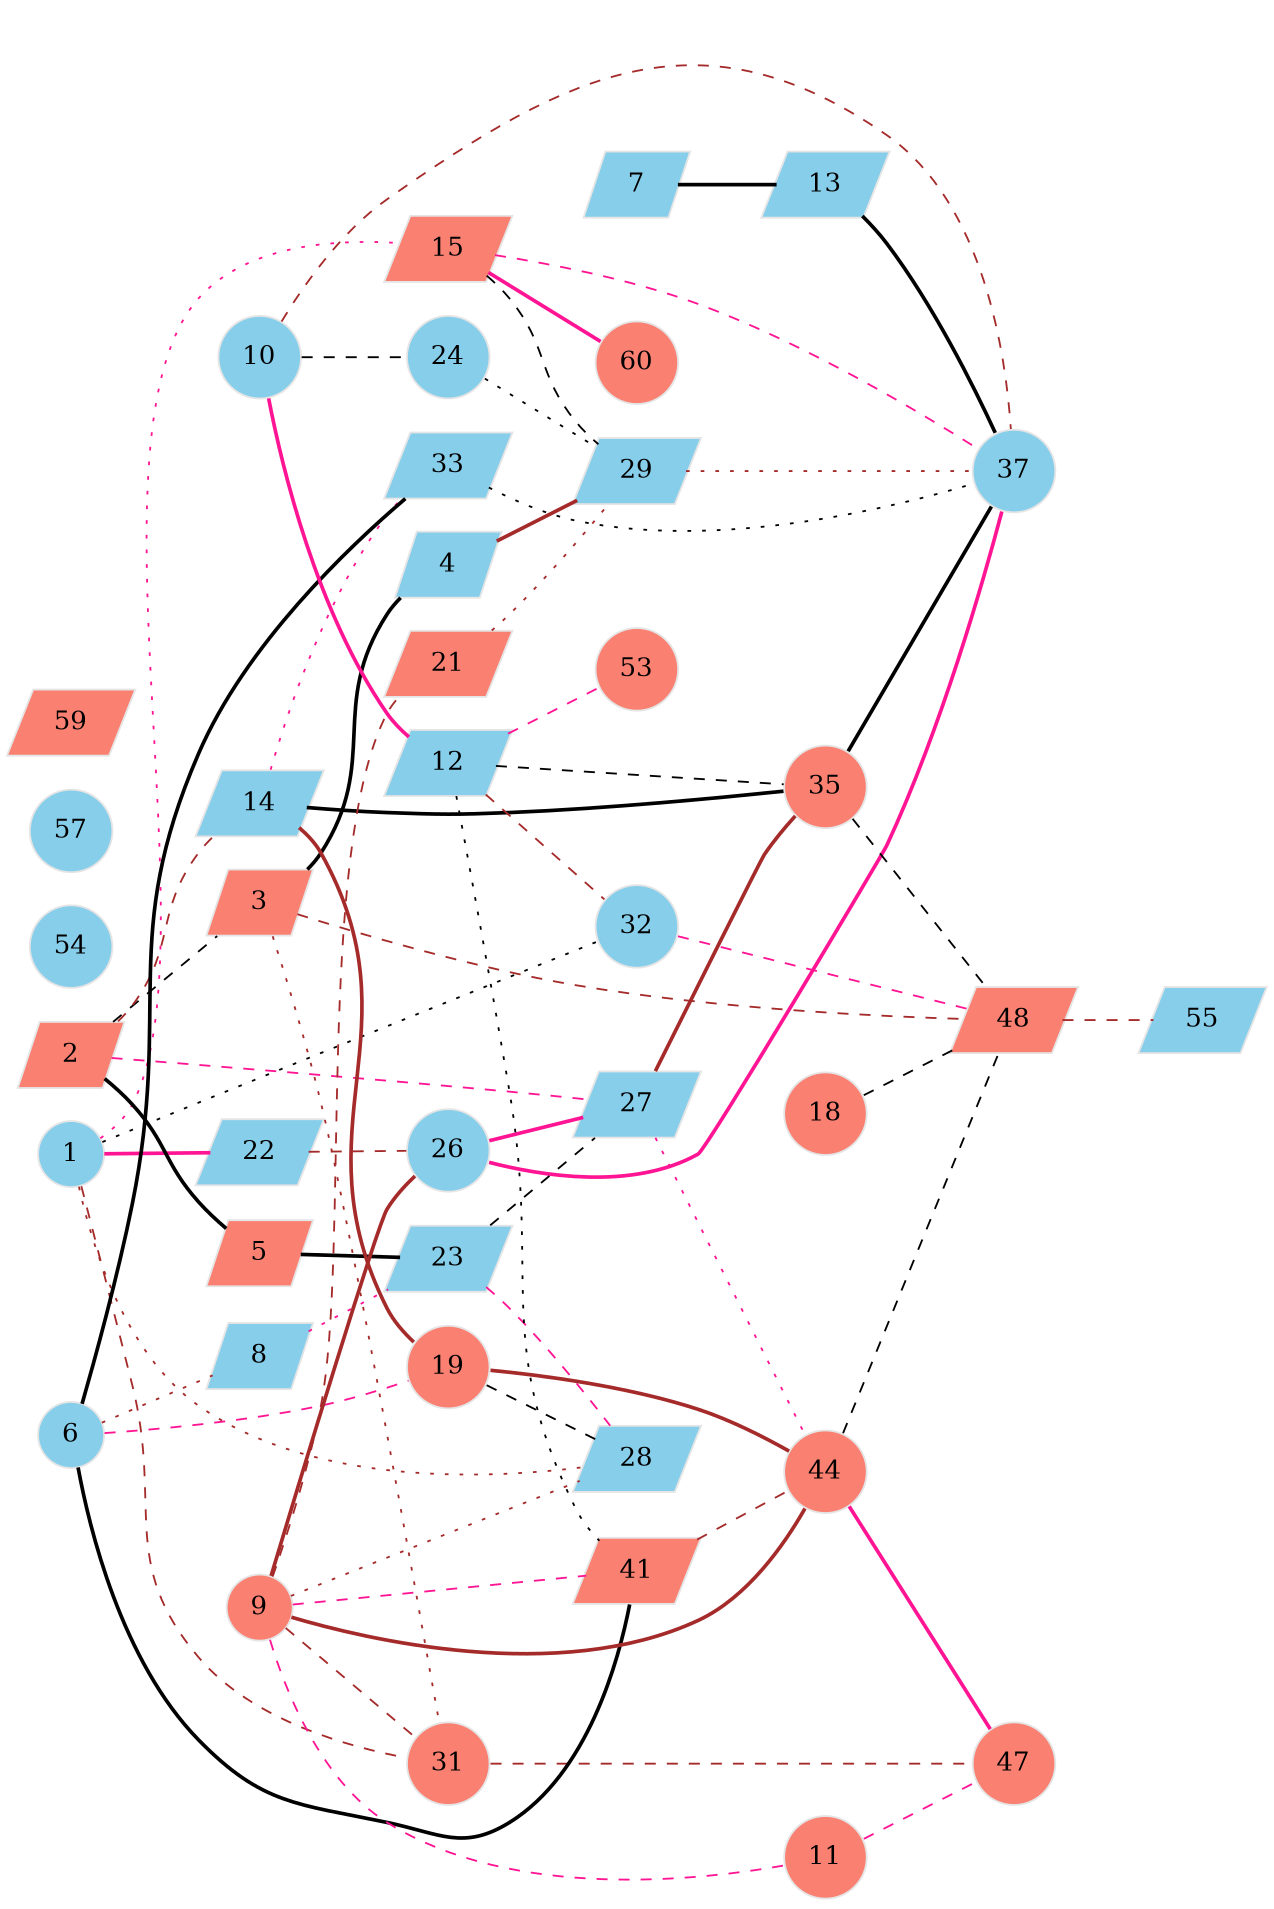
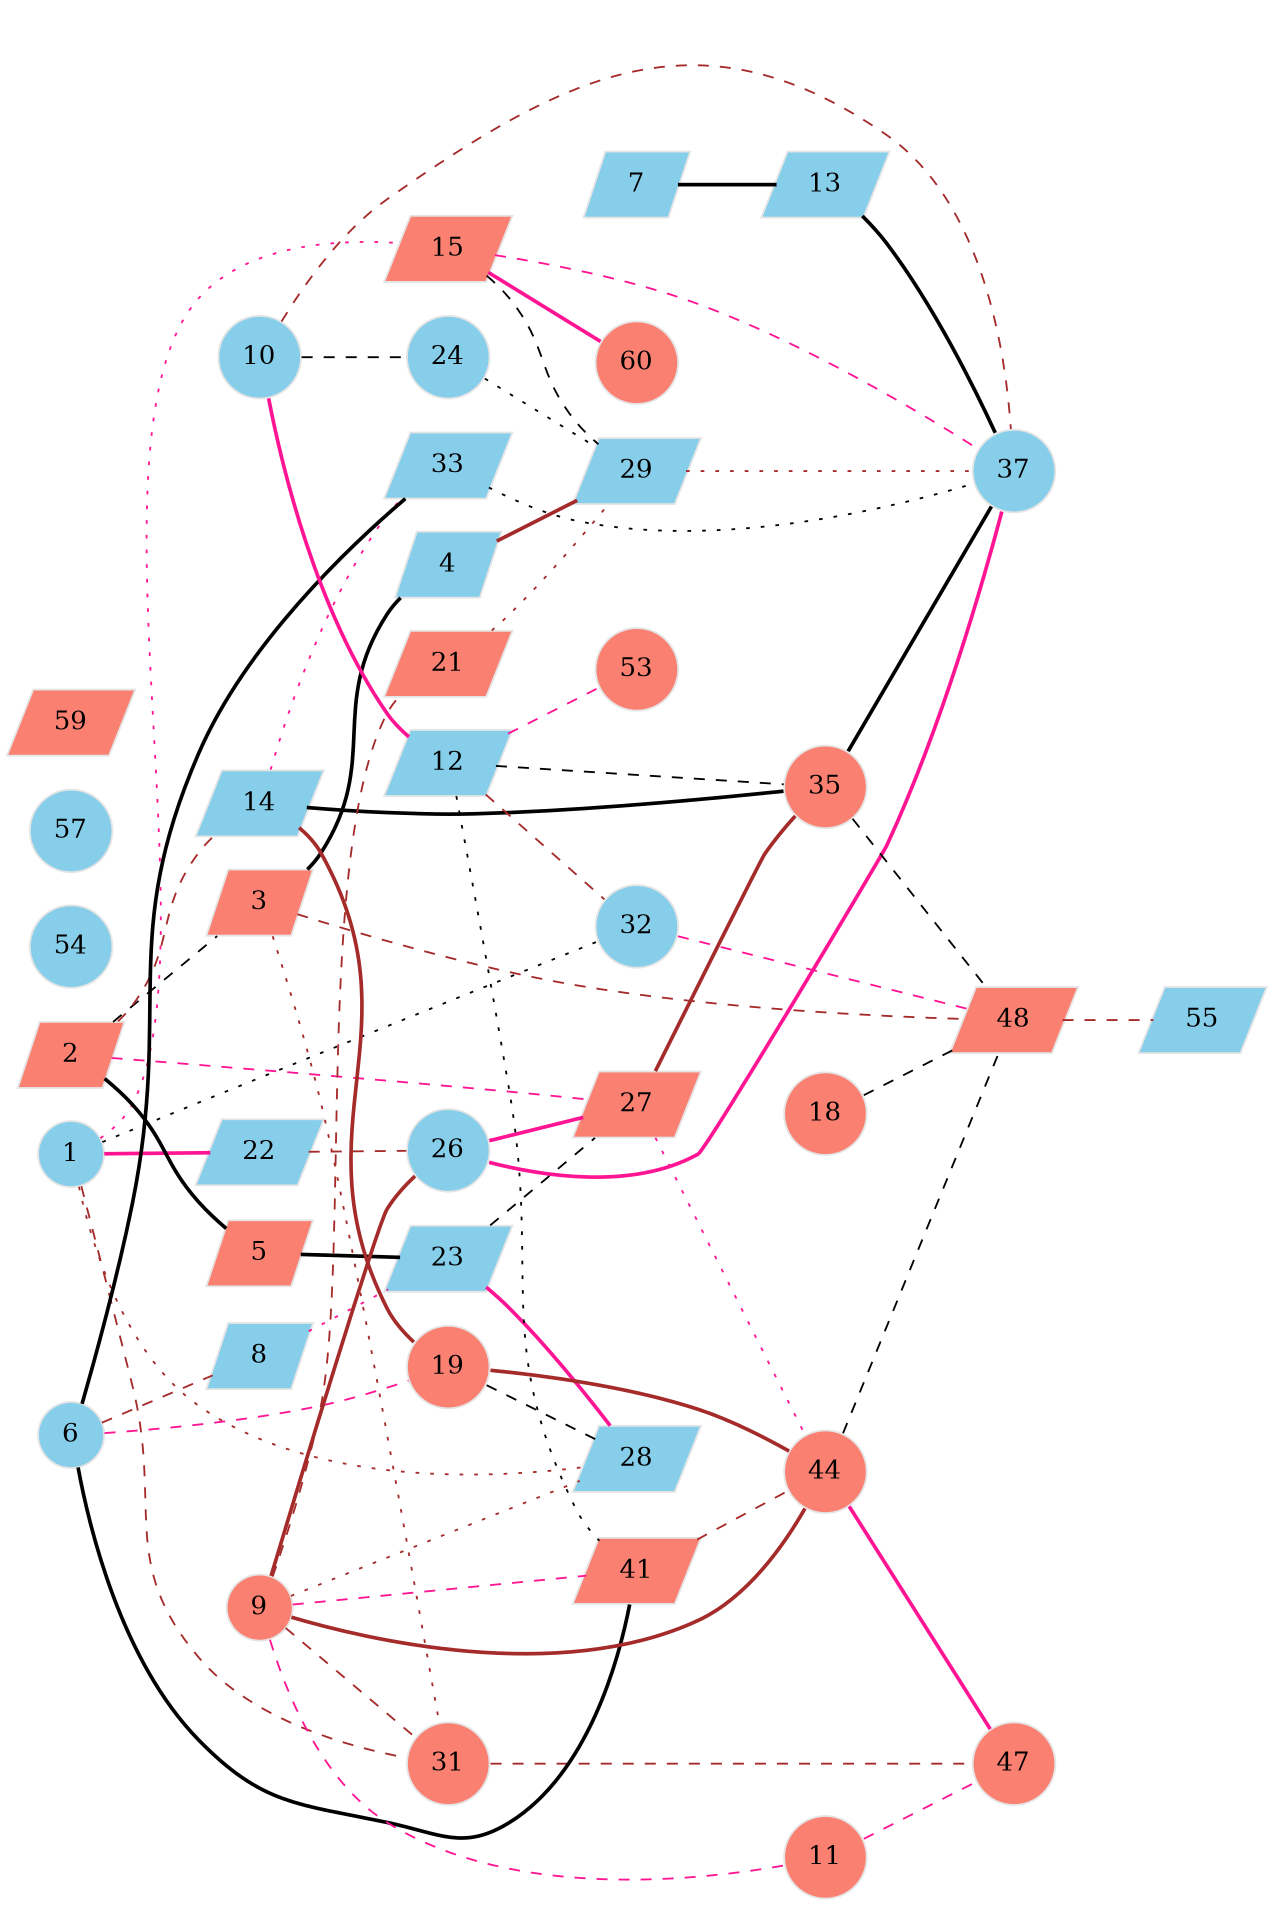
(637, 1104) -> (637, 1104)
(551, 1353) -> (551, 1353)
(157, 1399) -> (157, 1399)
